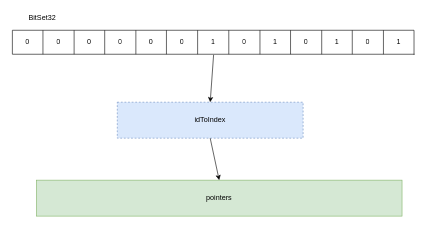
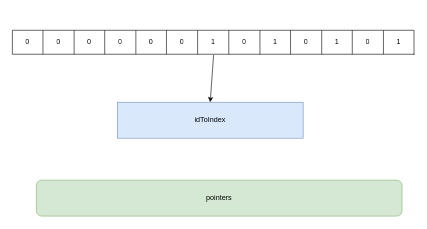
(42, 18) -> none
(210, 120) -> (210, 120)
(214, 157) -> none
(219, 198) -> (219, 198)
